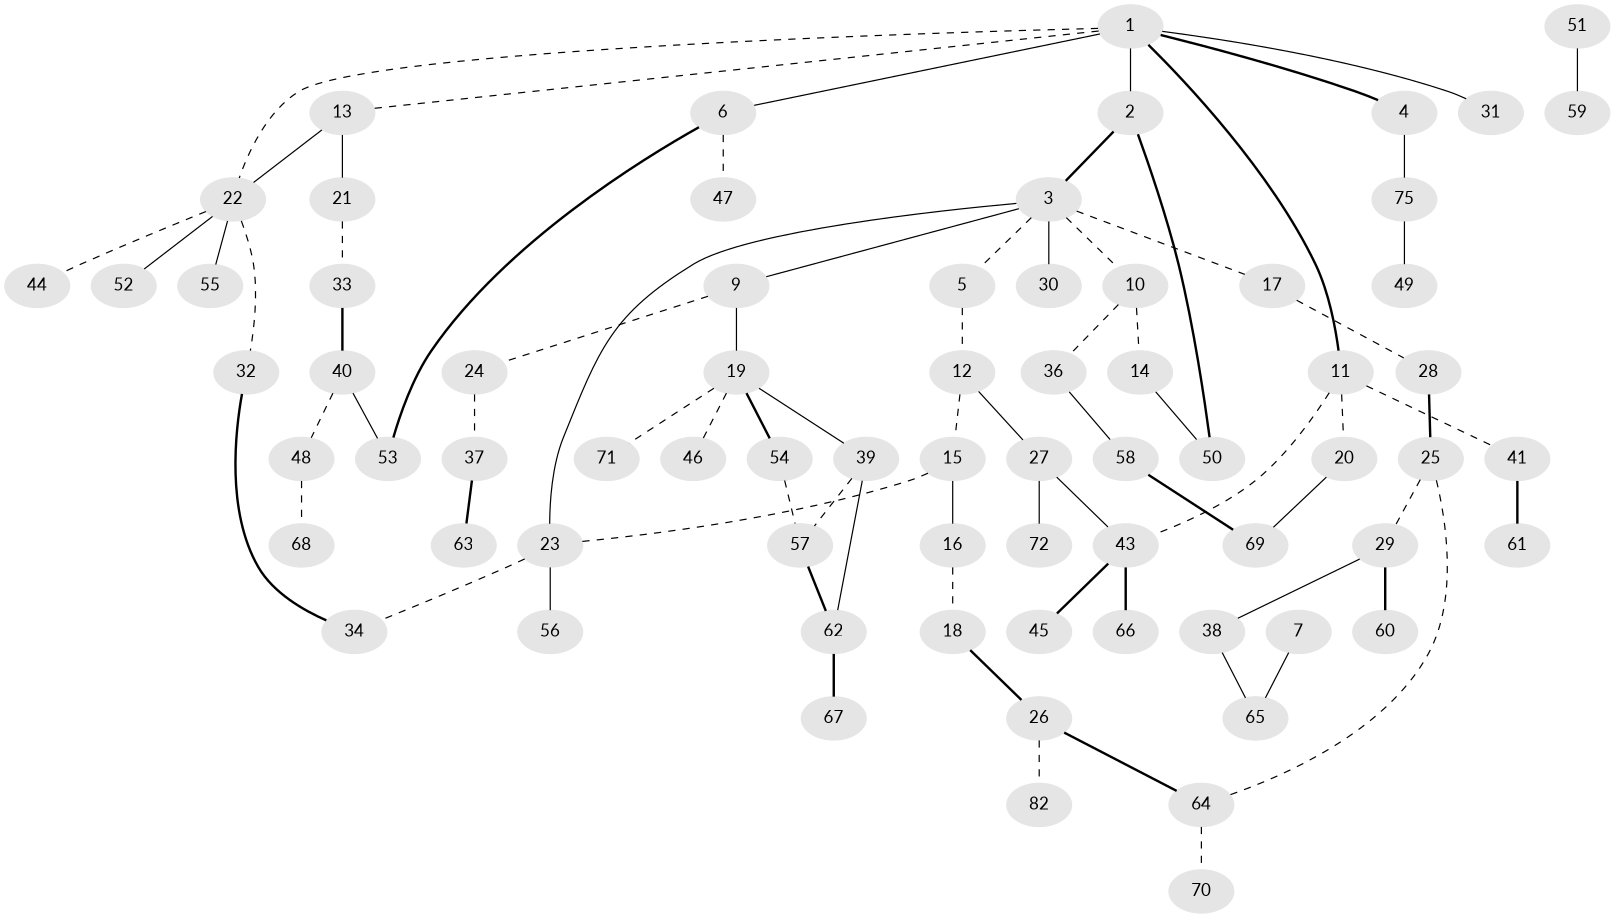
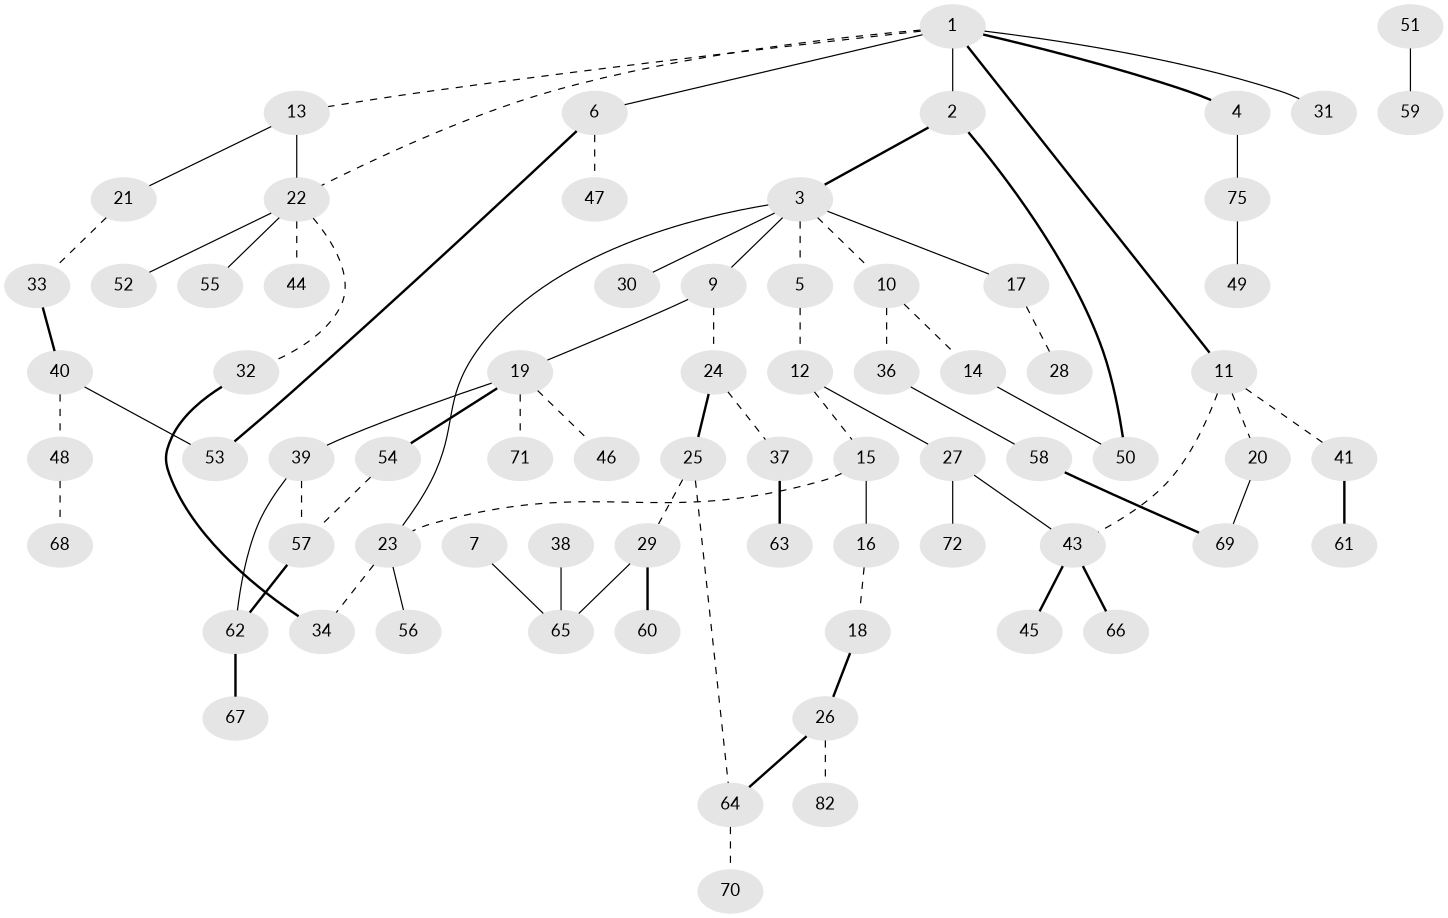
(1161, 243) -> (908, 243)
(1429, 407) -> (703, 415)
(1299, 589) -> (604, 589)
